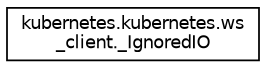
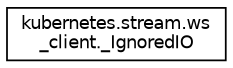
(133, 34) -> (116, 34)
